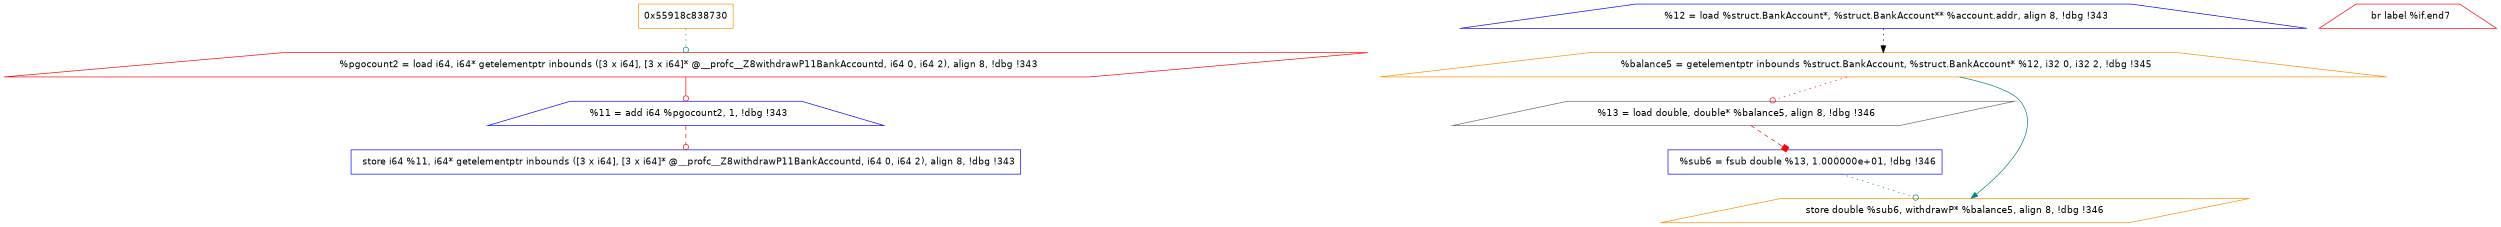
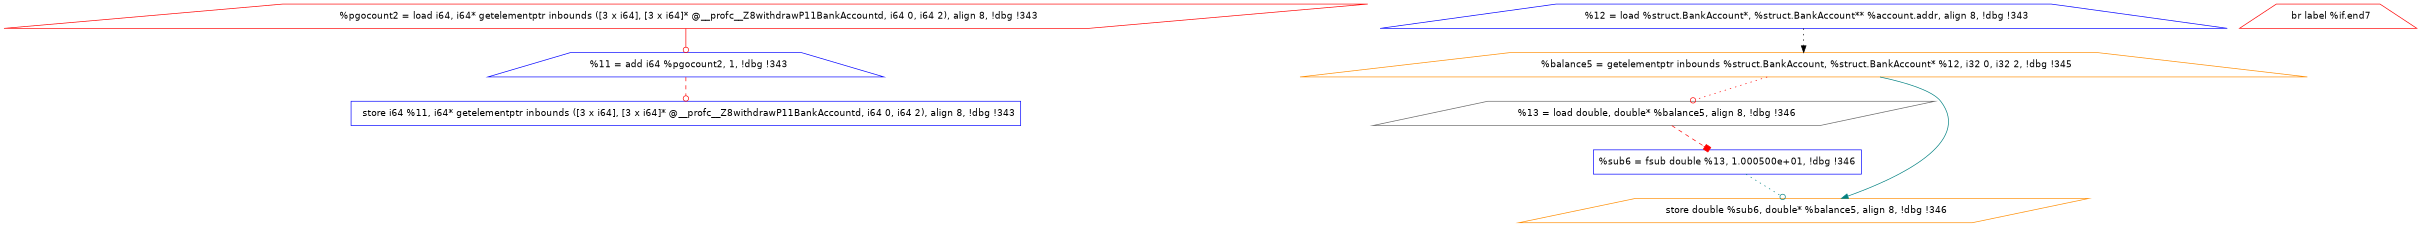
(686, 16) -> none
(1805, 162) -> (1727, 162)
(1955, 211) -> (1804, 211)
